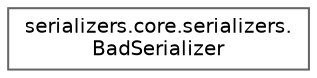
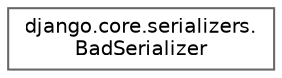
(159, 39) -> (141, 39)
